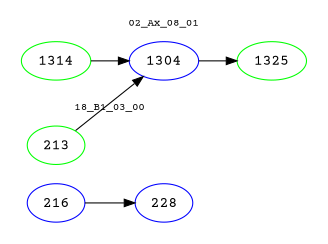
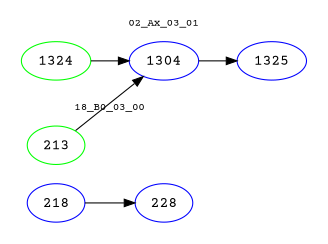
(164, 23) -> (164, 23)
(56, 61) -> (56, 61)
(272, 61) -> (272, 61)
(110, 107) -> (110, 107)
(56, 203) -> (56, 203)
